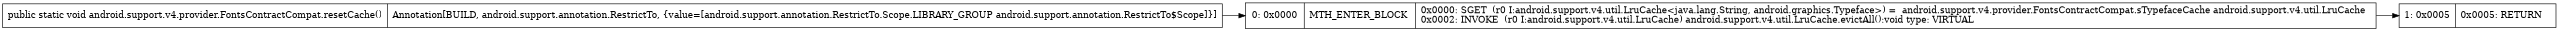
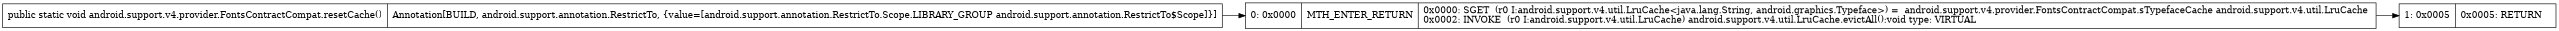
(1359, 15) -> (1360, 15)
